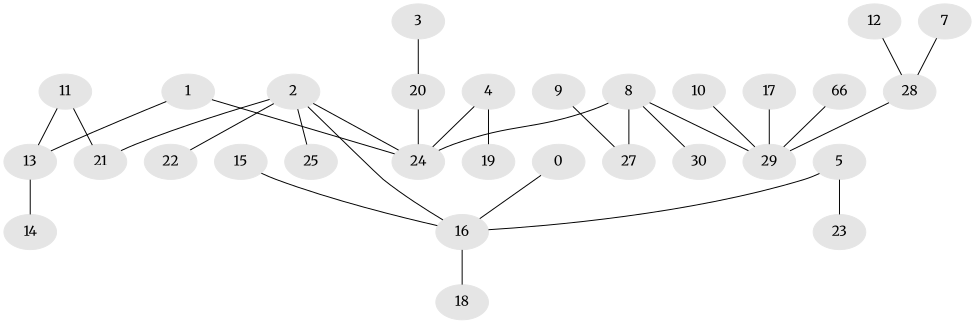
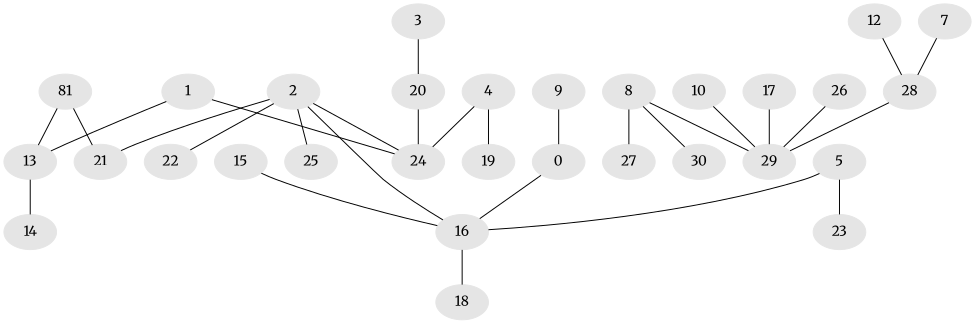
(65, 92) -> (65, 92)
(839, 92) -> (839, 92)
(524, 127) -> none
(594, 127) -> (559, 127)
